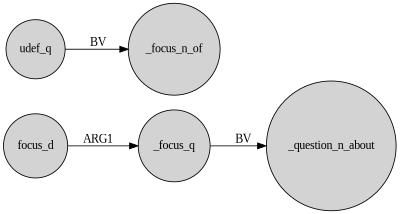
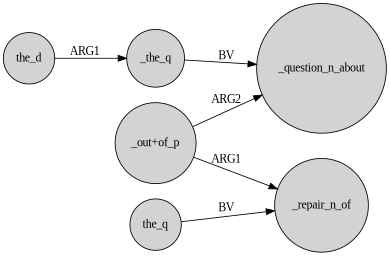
(36, 49) -> (156, 225)
(174, 49) -> (322, 205)
none -> (156, 143)
(36, 146) -> (29, 58)
(174, 146) -> (156, 58)
